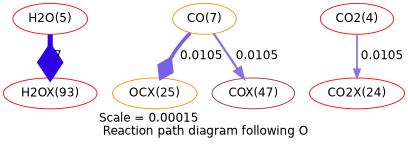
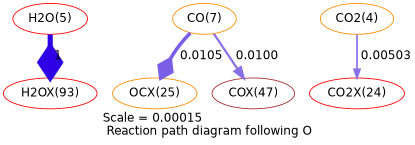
(357, 19) -> (357, 19)
(56, 56) -> (56, 56)
(255, 56) -> (255, 56)
(381, 56) -> (384, 56)
